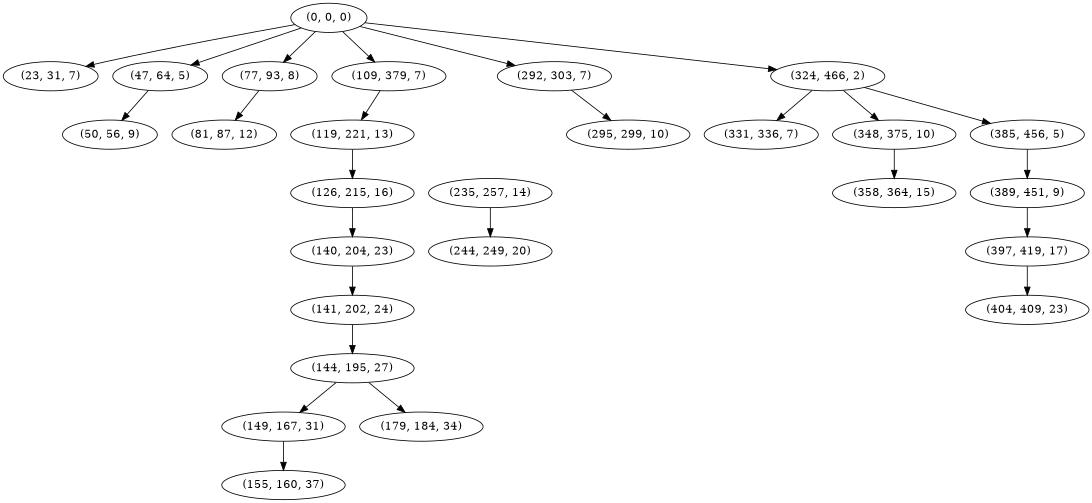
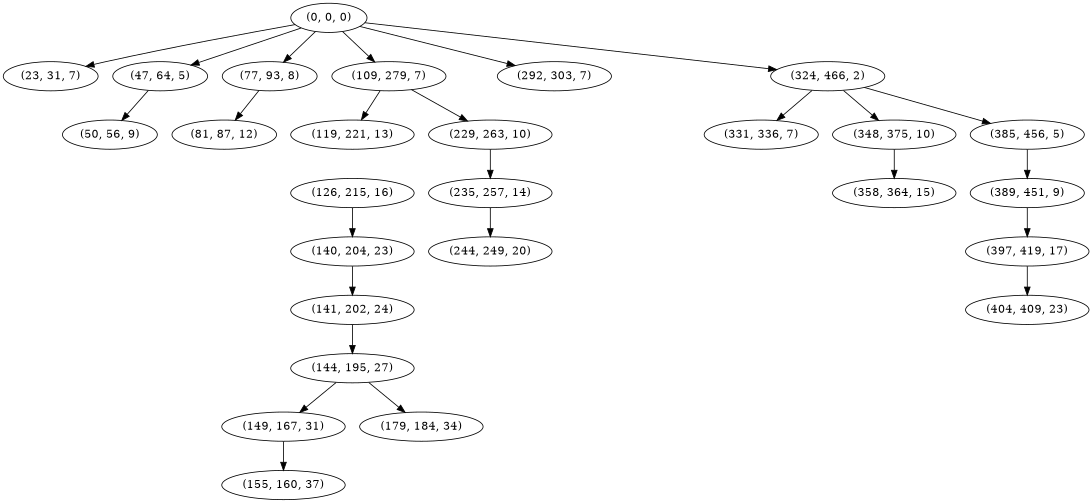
(389, 76) -> (389, 76)
none -> (490, 135)
(628, 135) -> none
(352, 160) -> none
